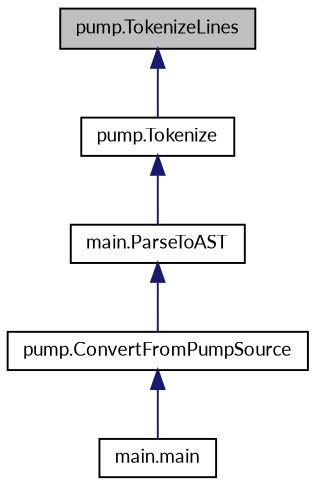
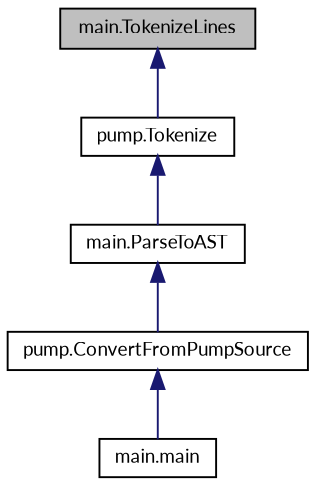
(158, 29) -> (158, 29)
